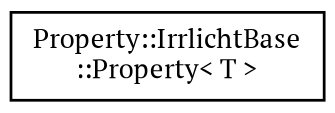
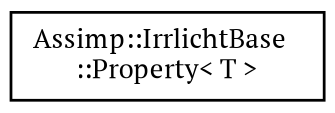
(168, 56) -> (168, 56)
